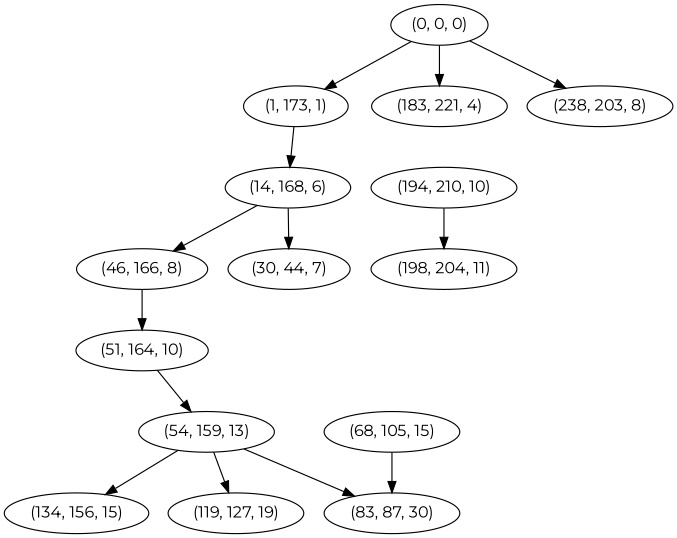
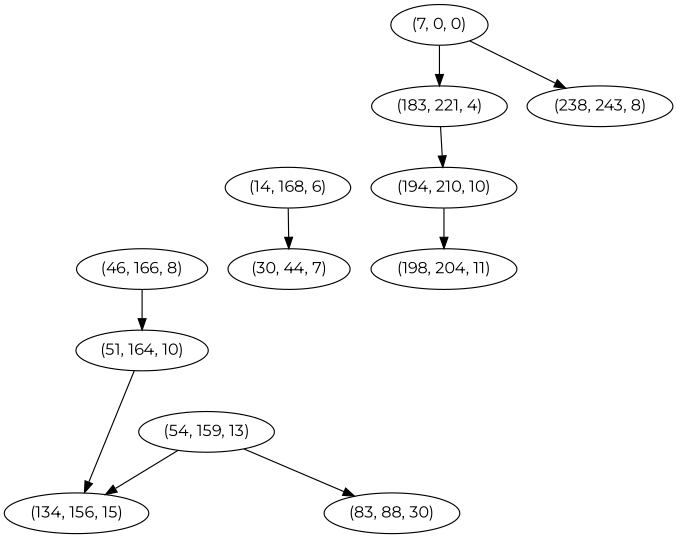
(439, 25) -> (439, 25)
(296, 106) -> none
(600, 106) -> (600, 106)
none -> (441, 141)
(220, 226) -> none
(170, 386) -> (112, 426)
(392, 432) -> none
(236, 513) -> none
(392, 513) -> (392, 513)
